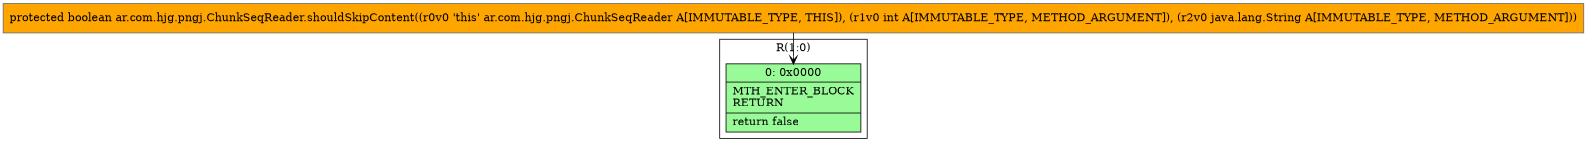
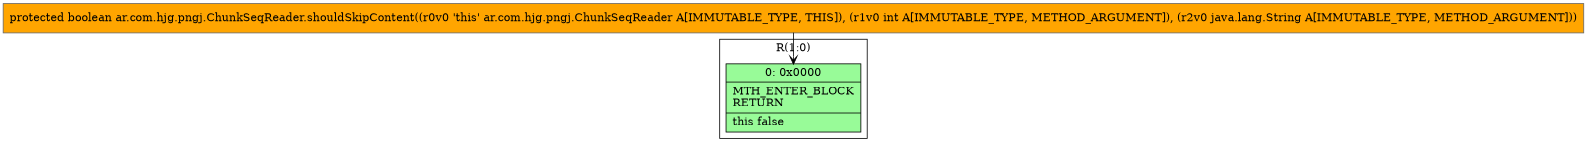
(766, 122) -> (759, 122)
